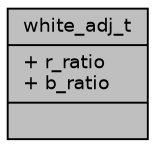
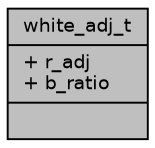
(64, 62) -> (58, 62)
